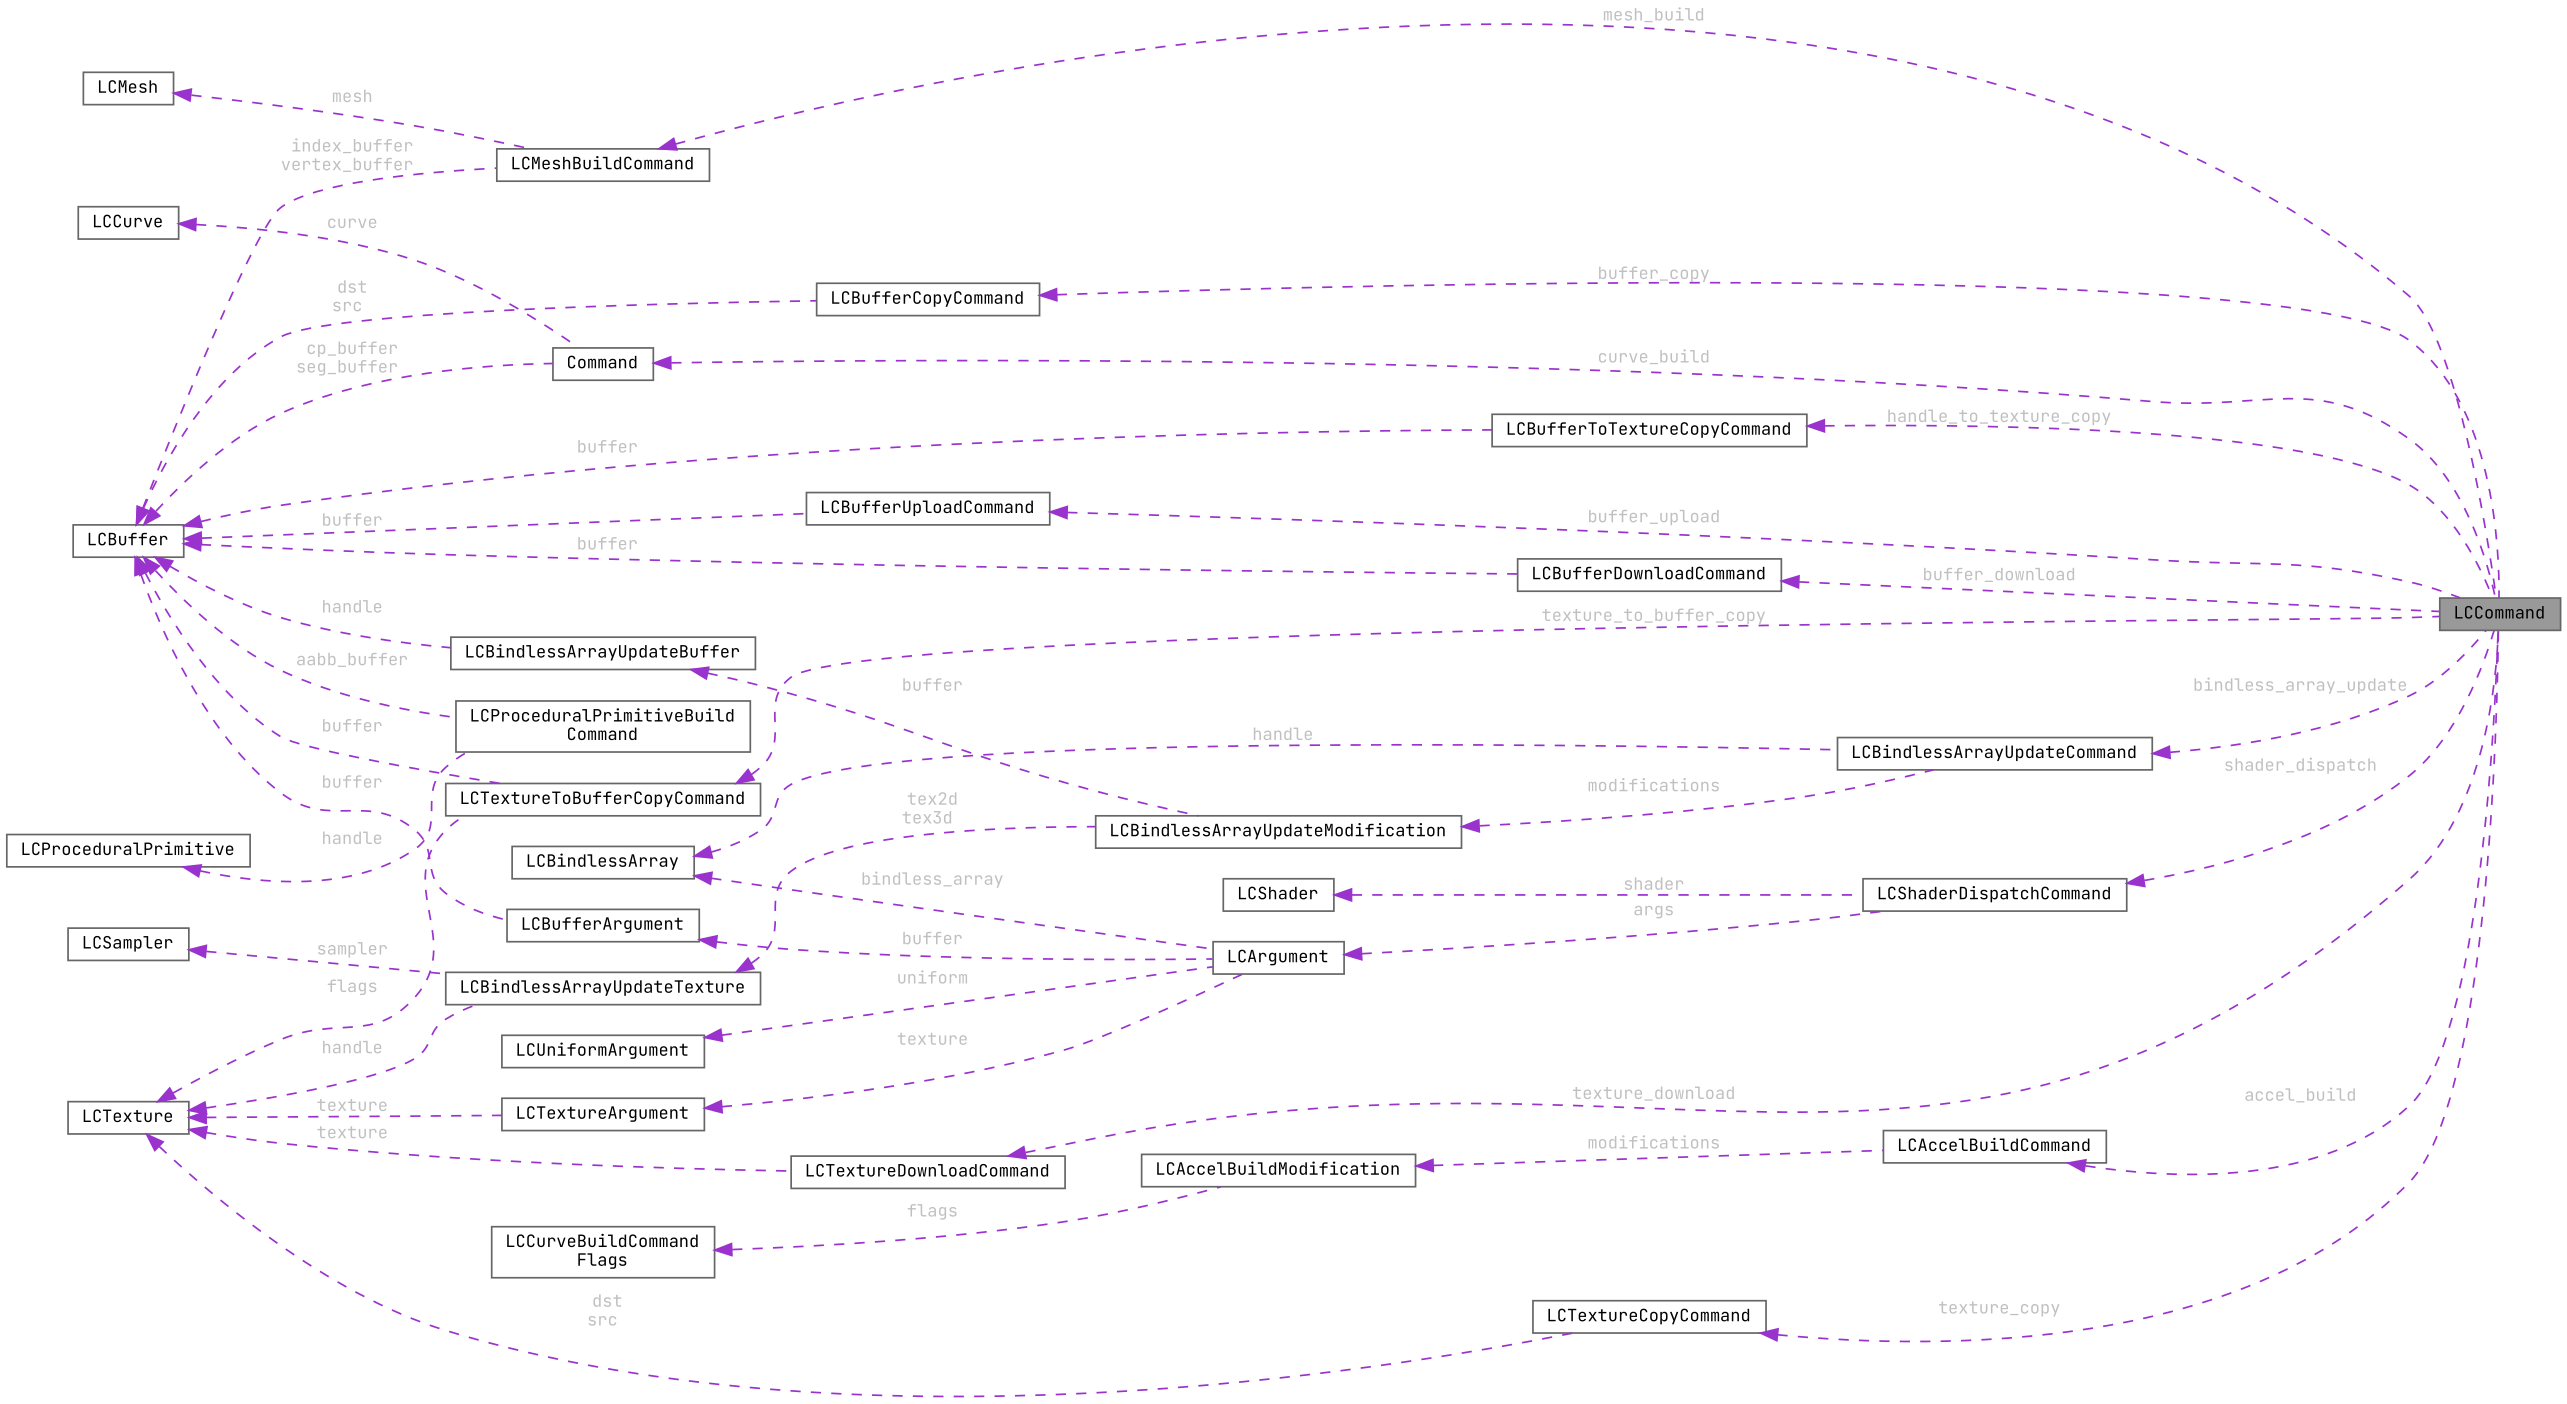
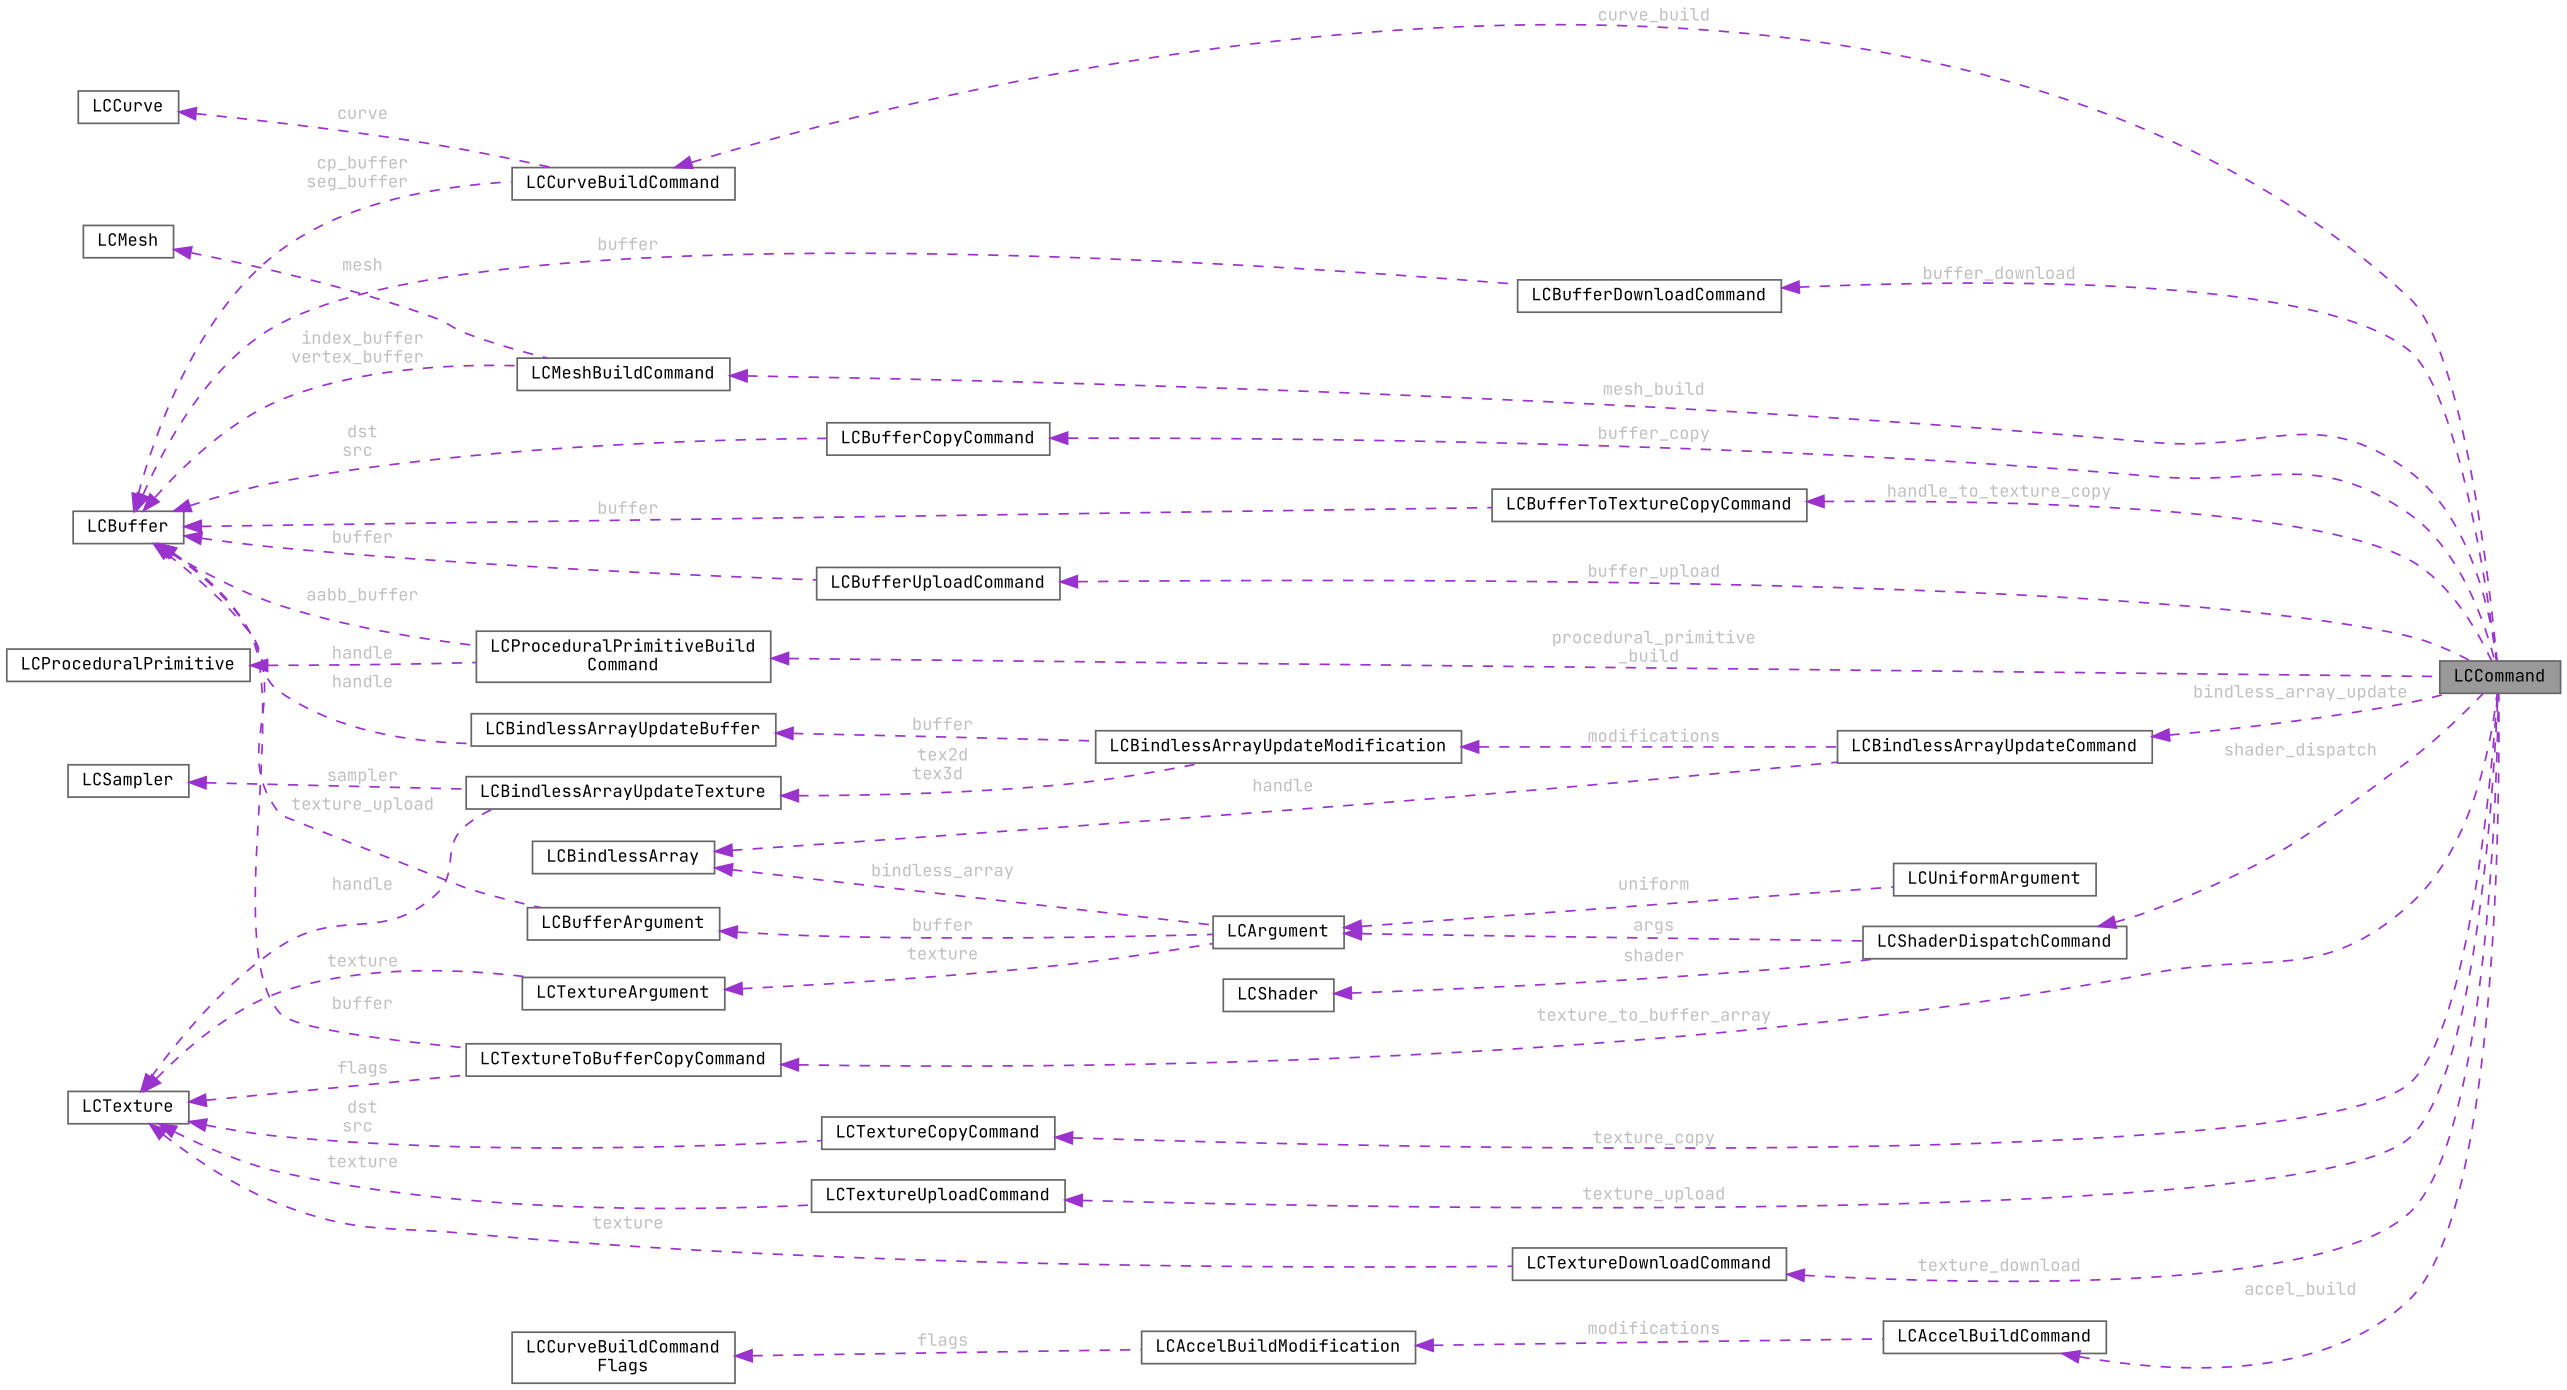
(603, 364) -> (624, 184)
(1649, 617) -> (1649, 1017)
none -> (1614, 668)
(348, 783) -> (358, 806)
(967, 1001) -> (1628, 907)
none -> (938, 1196)
